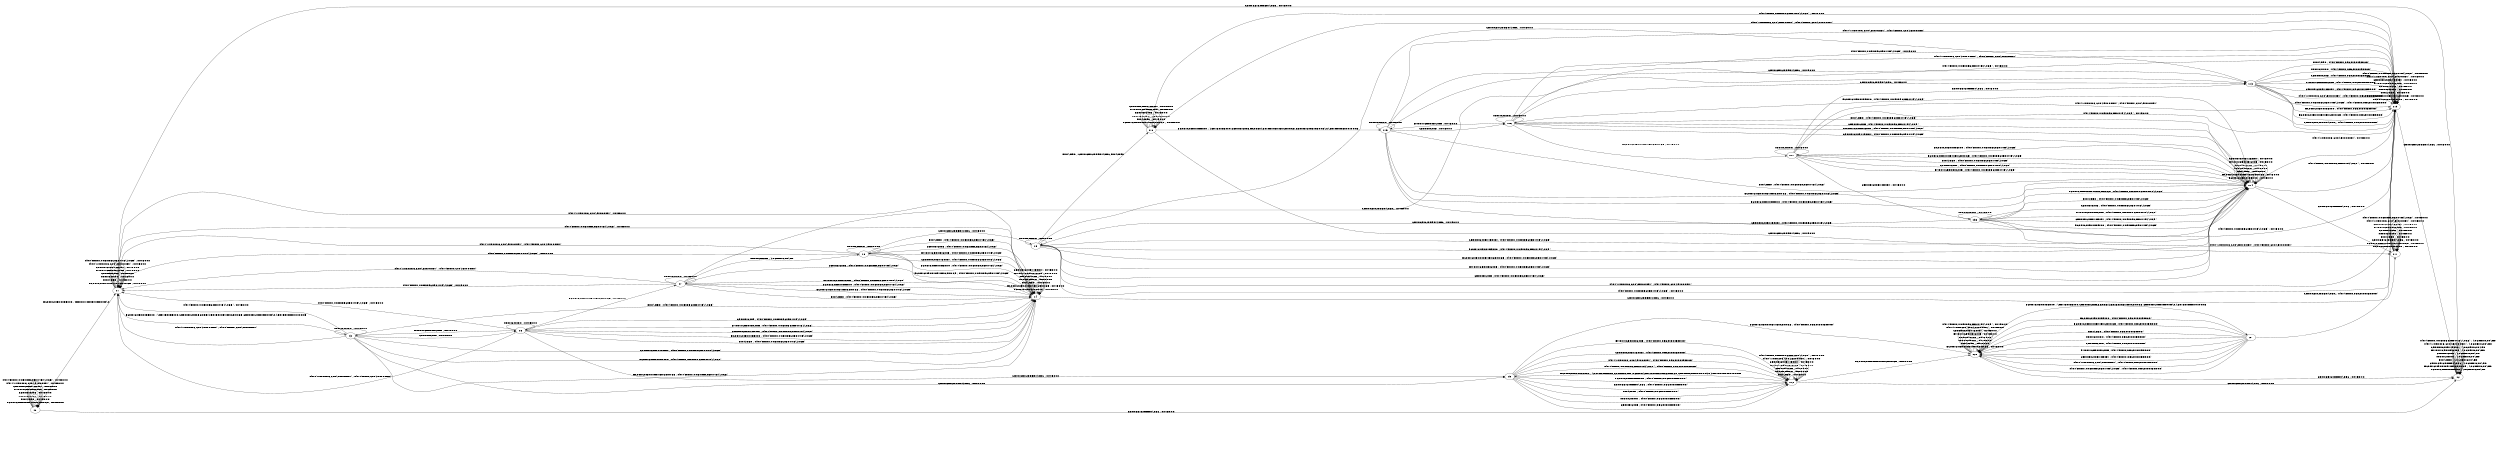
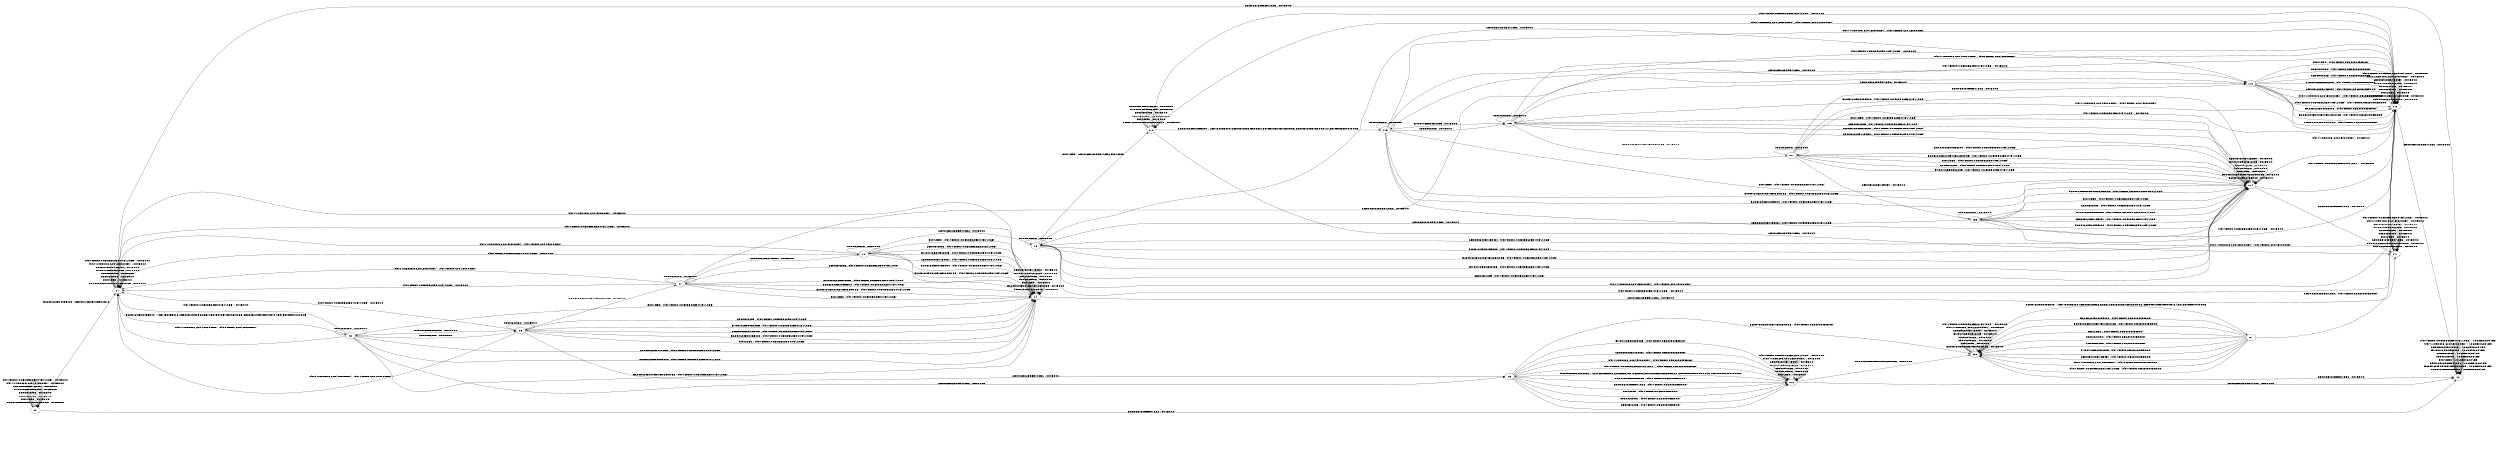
(772, 258) -> (772, 258)
